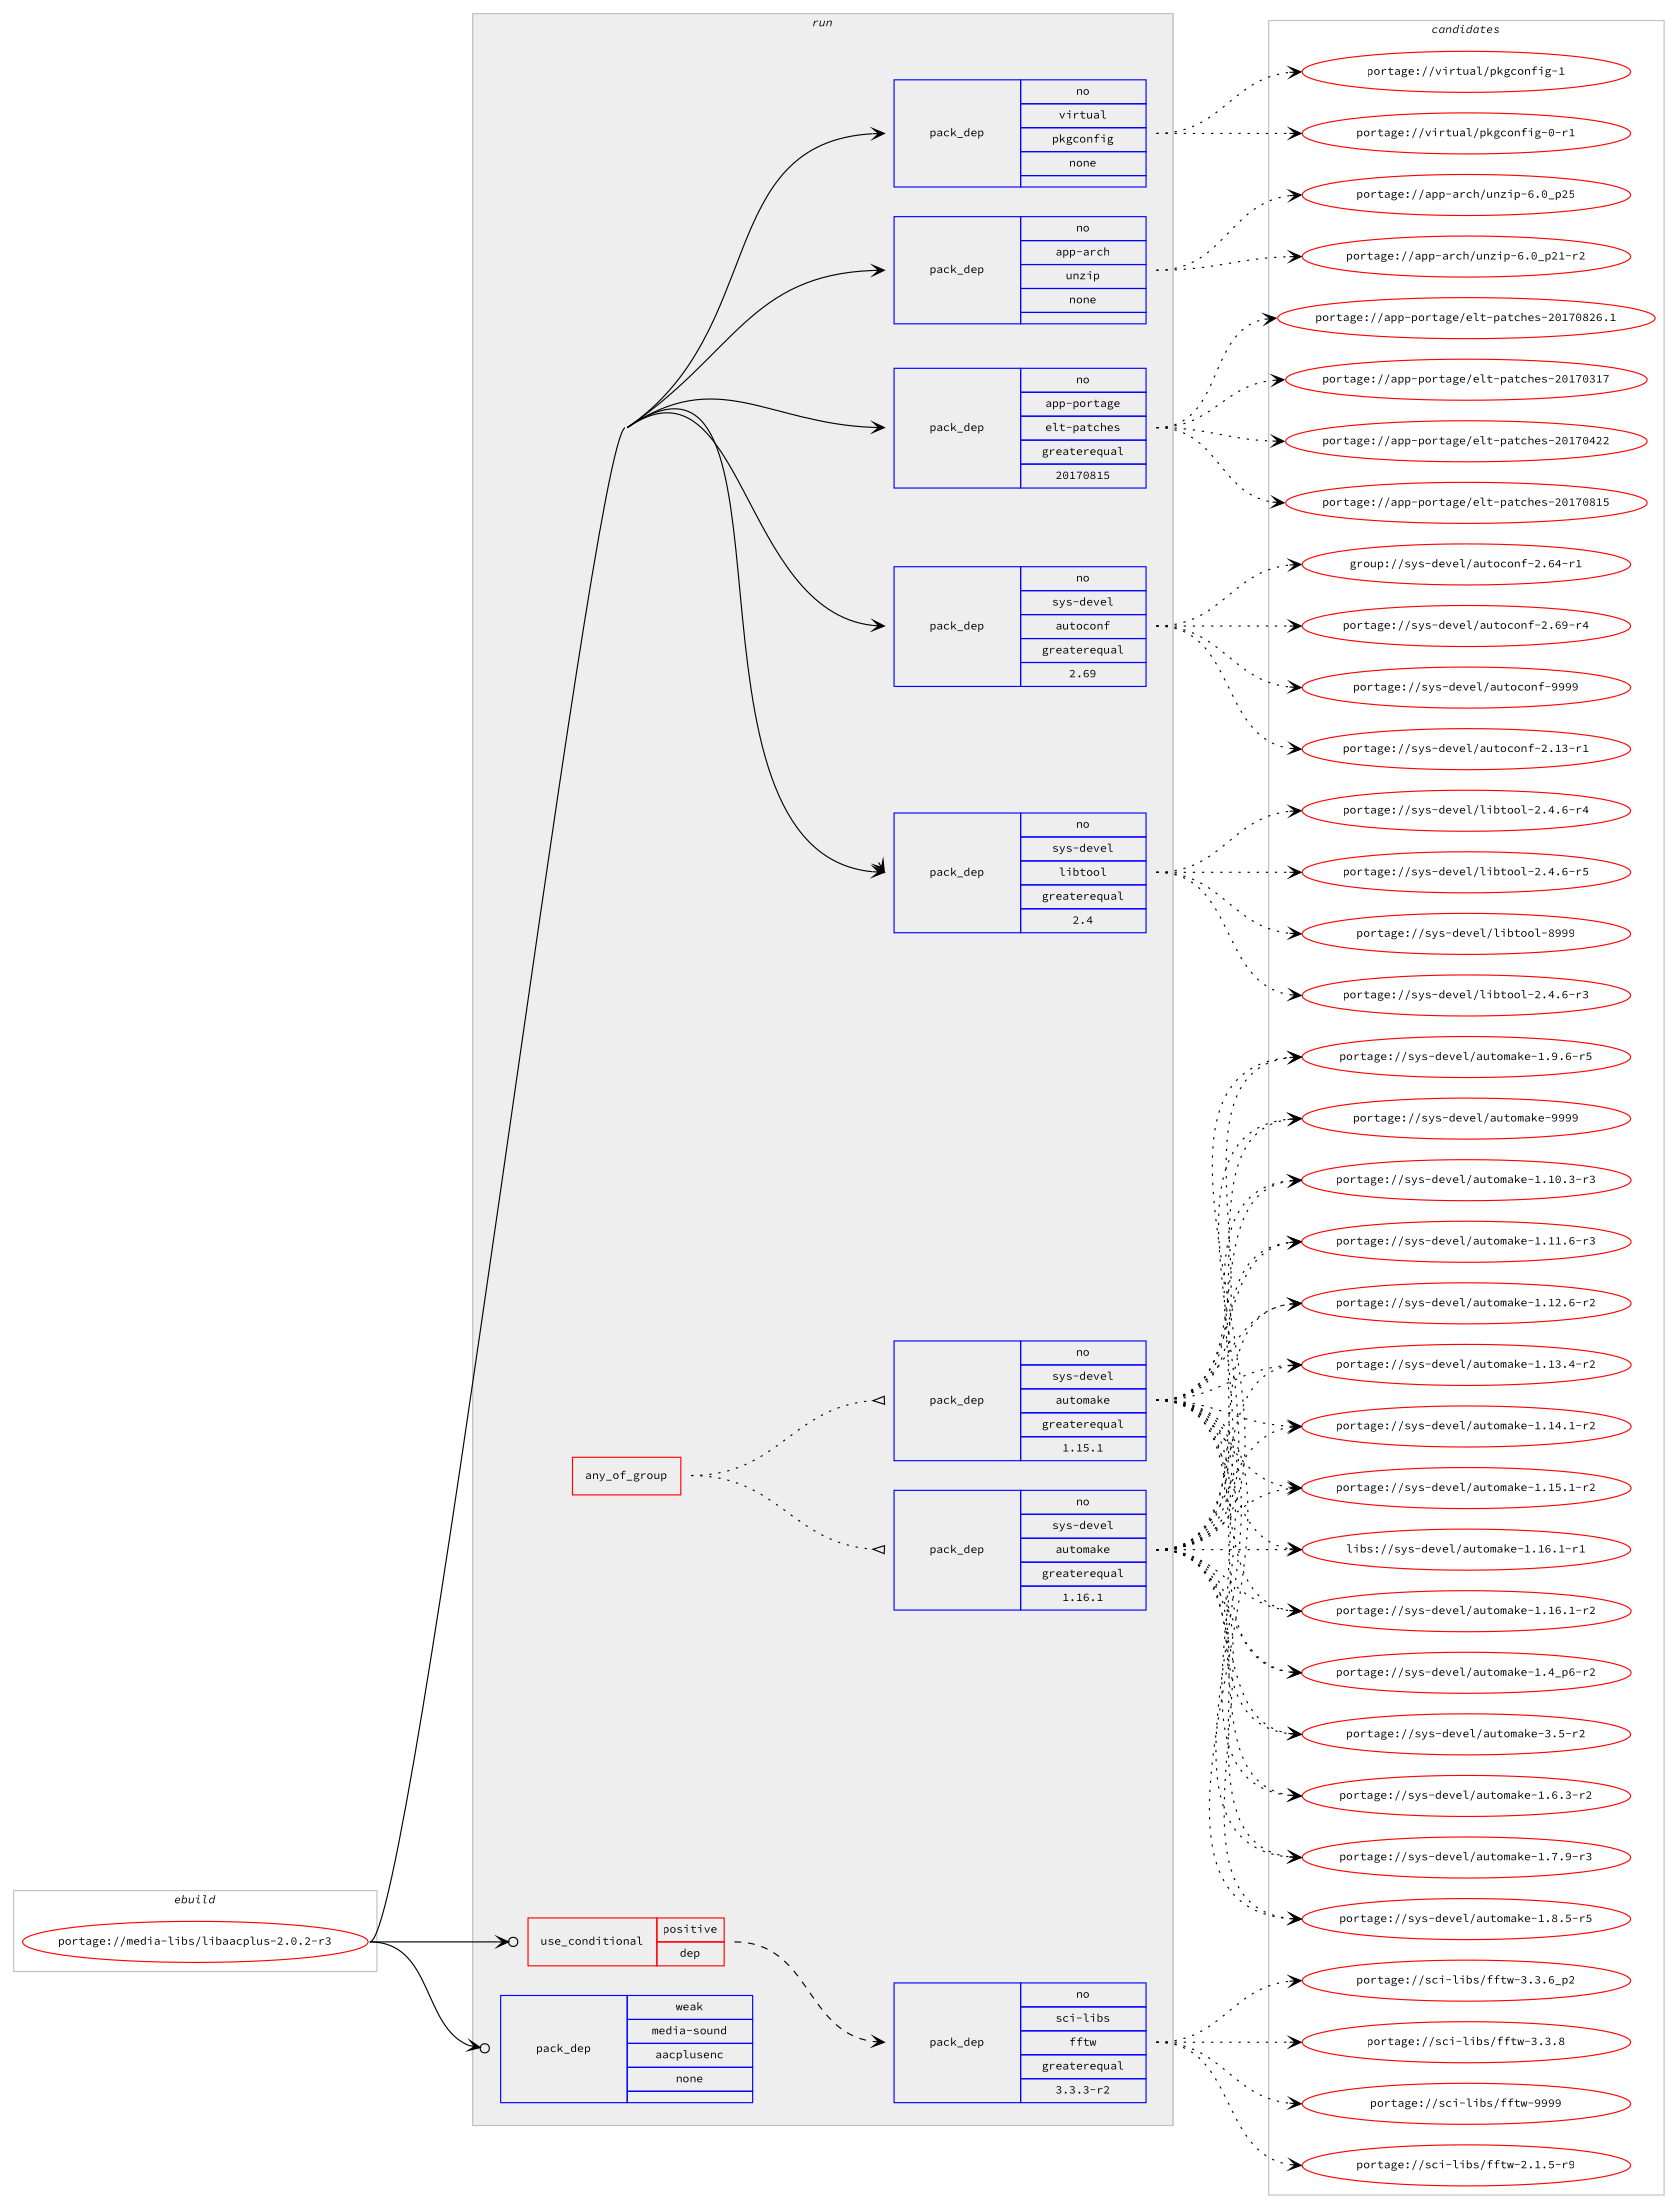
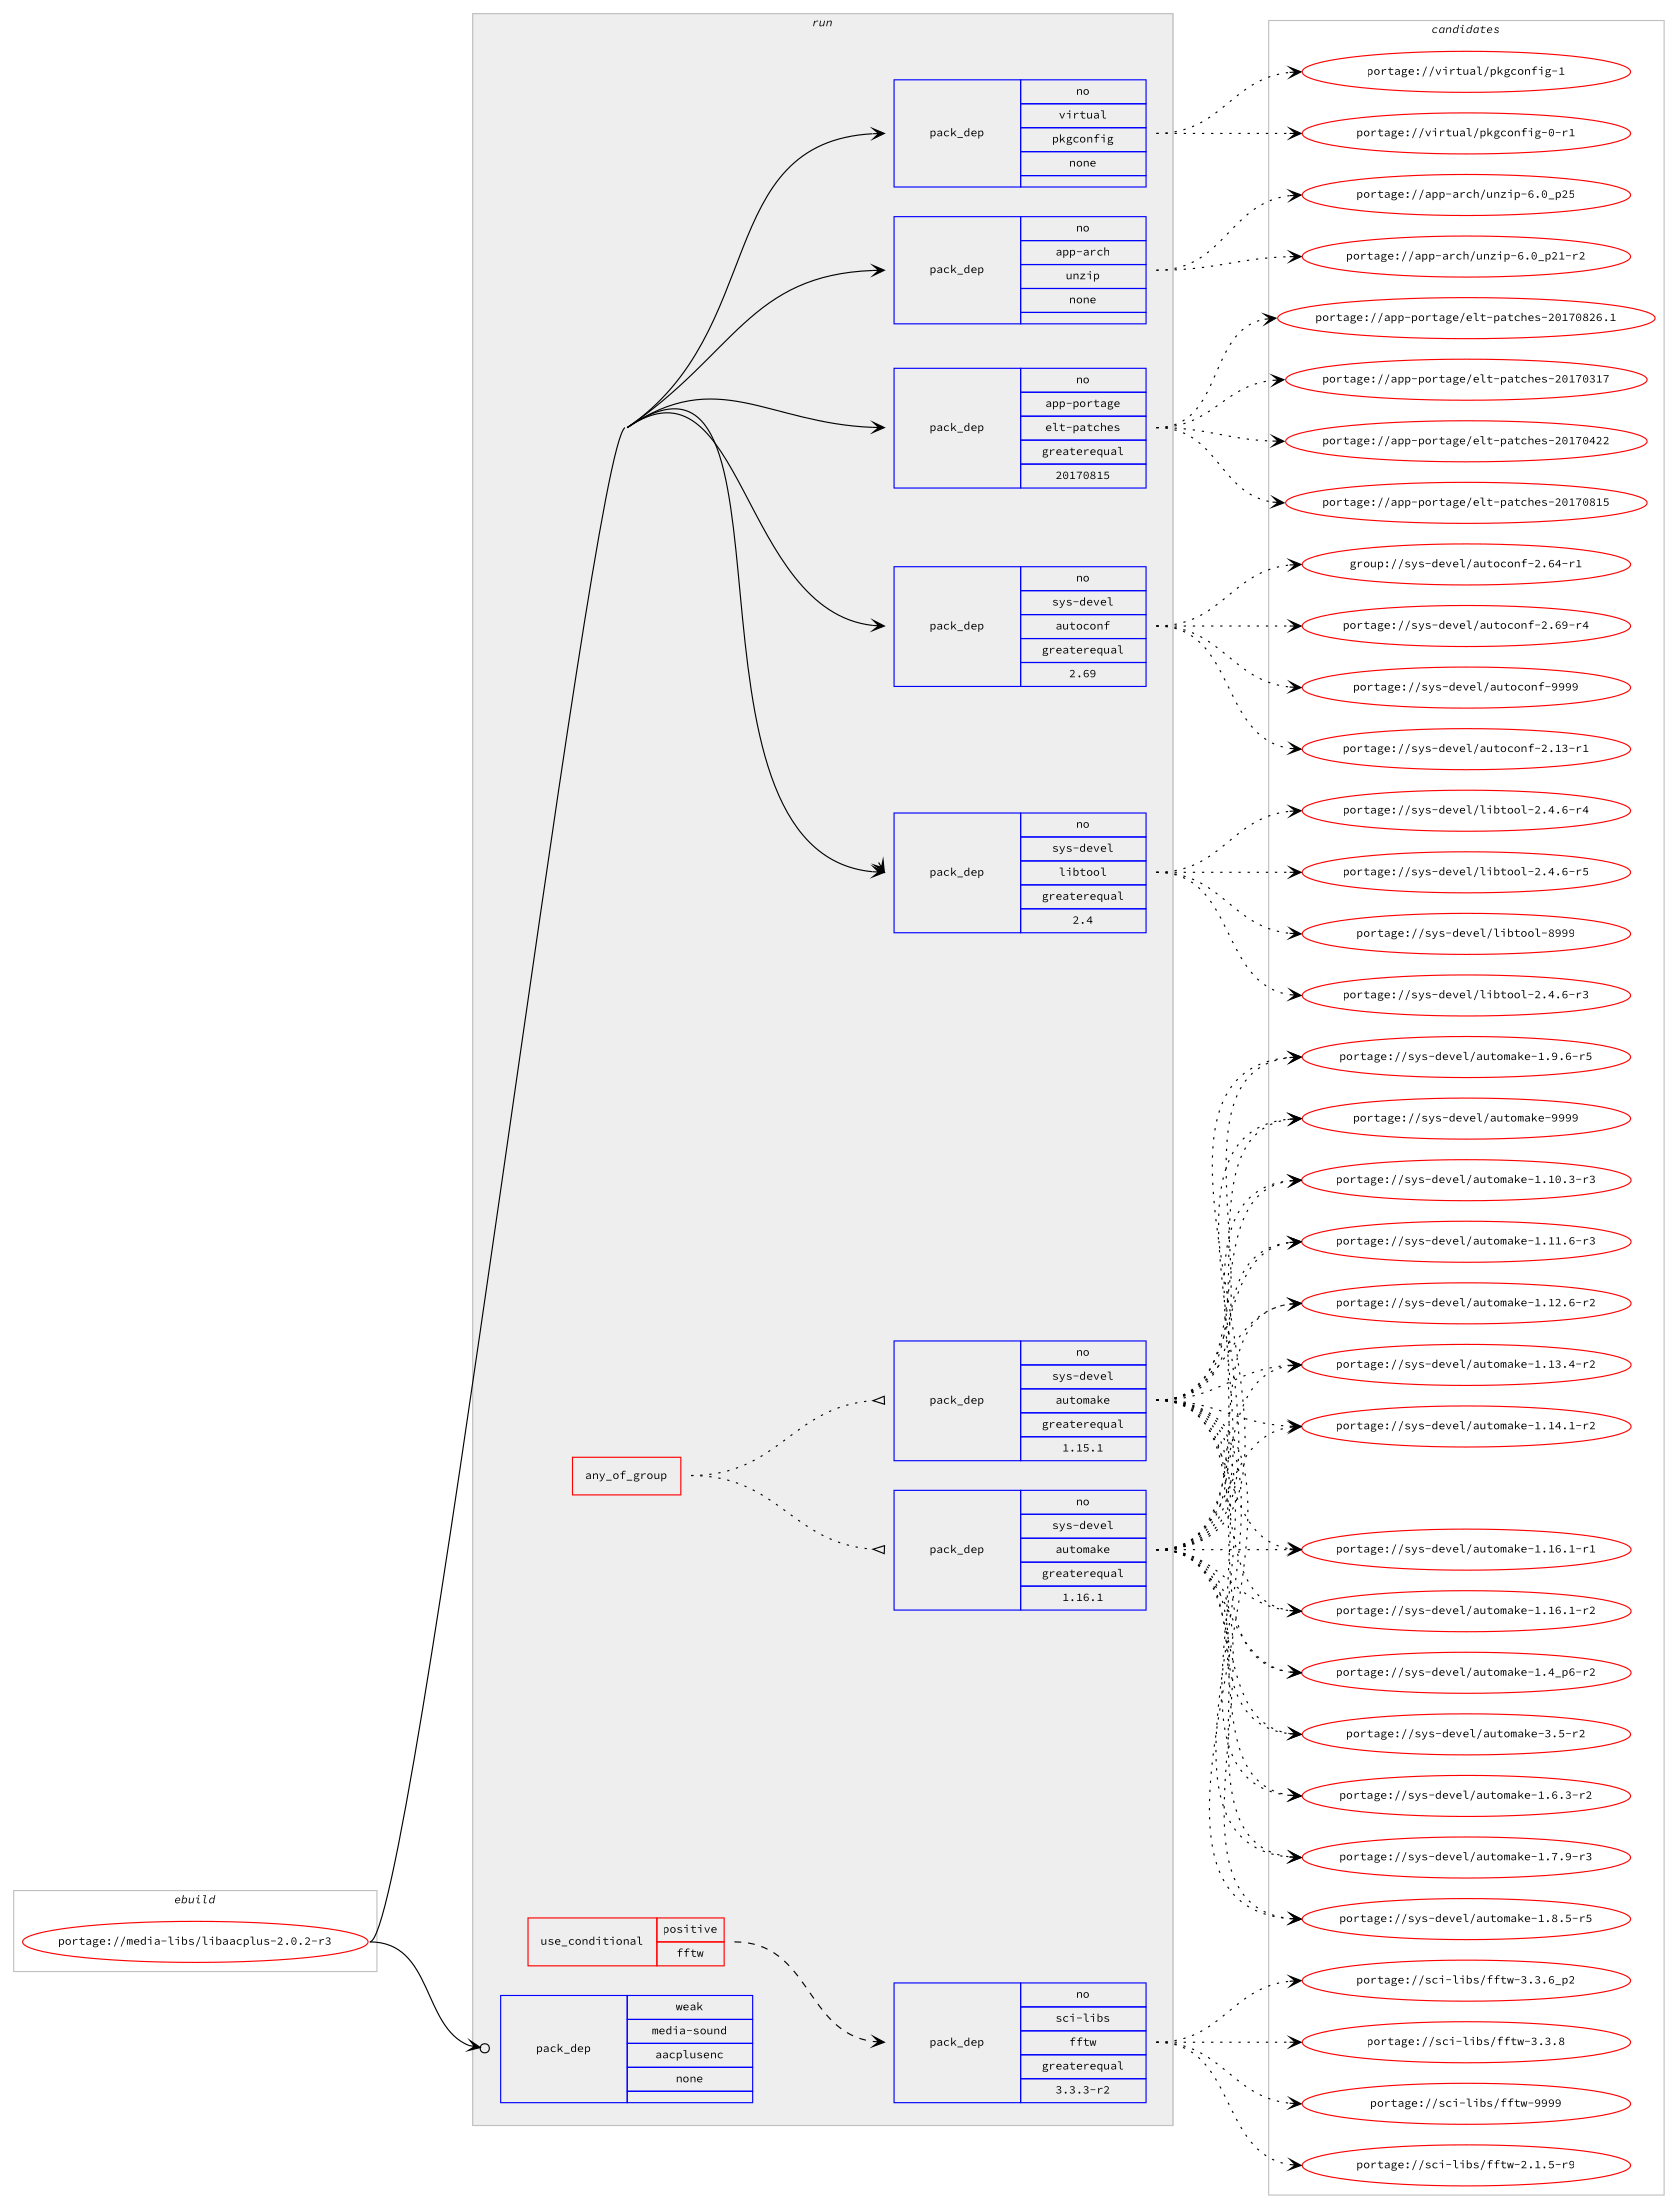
(1466, 1488) -> none
(1466, 1550) -> (1466, 1550)
(433, 1942) -> none
(691, 1953) -> (691, 1953)
